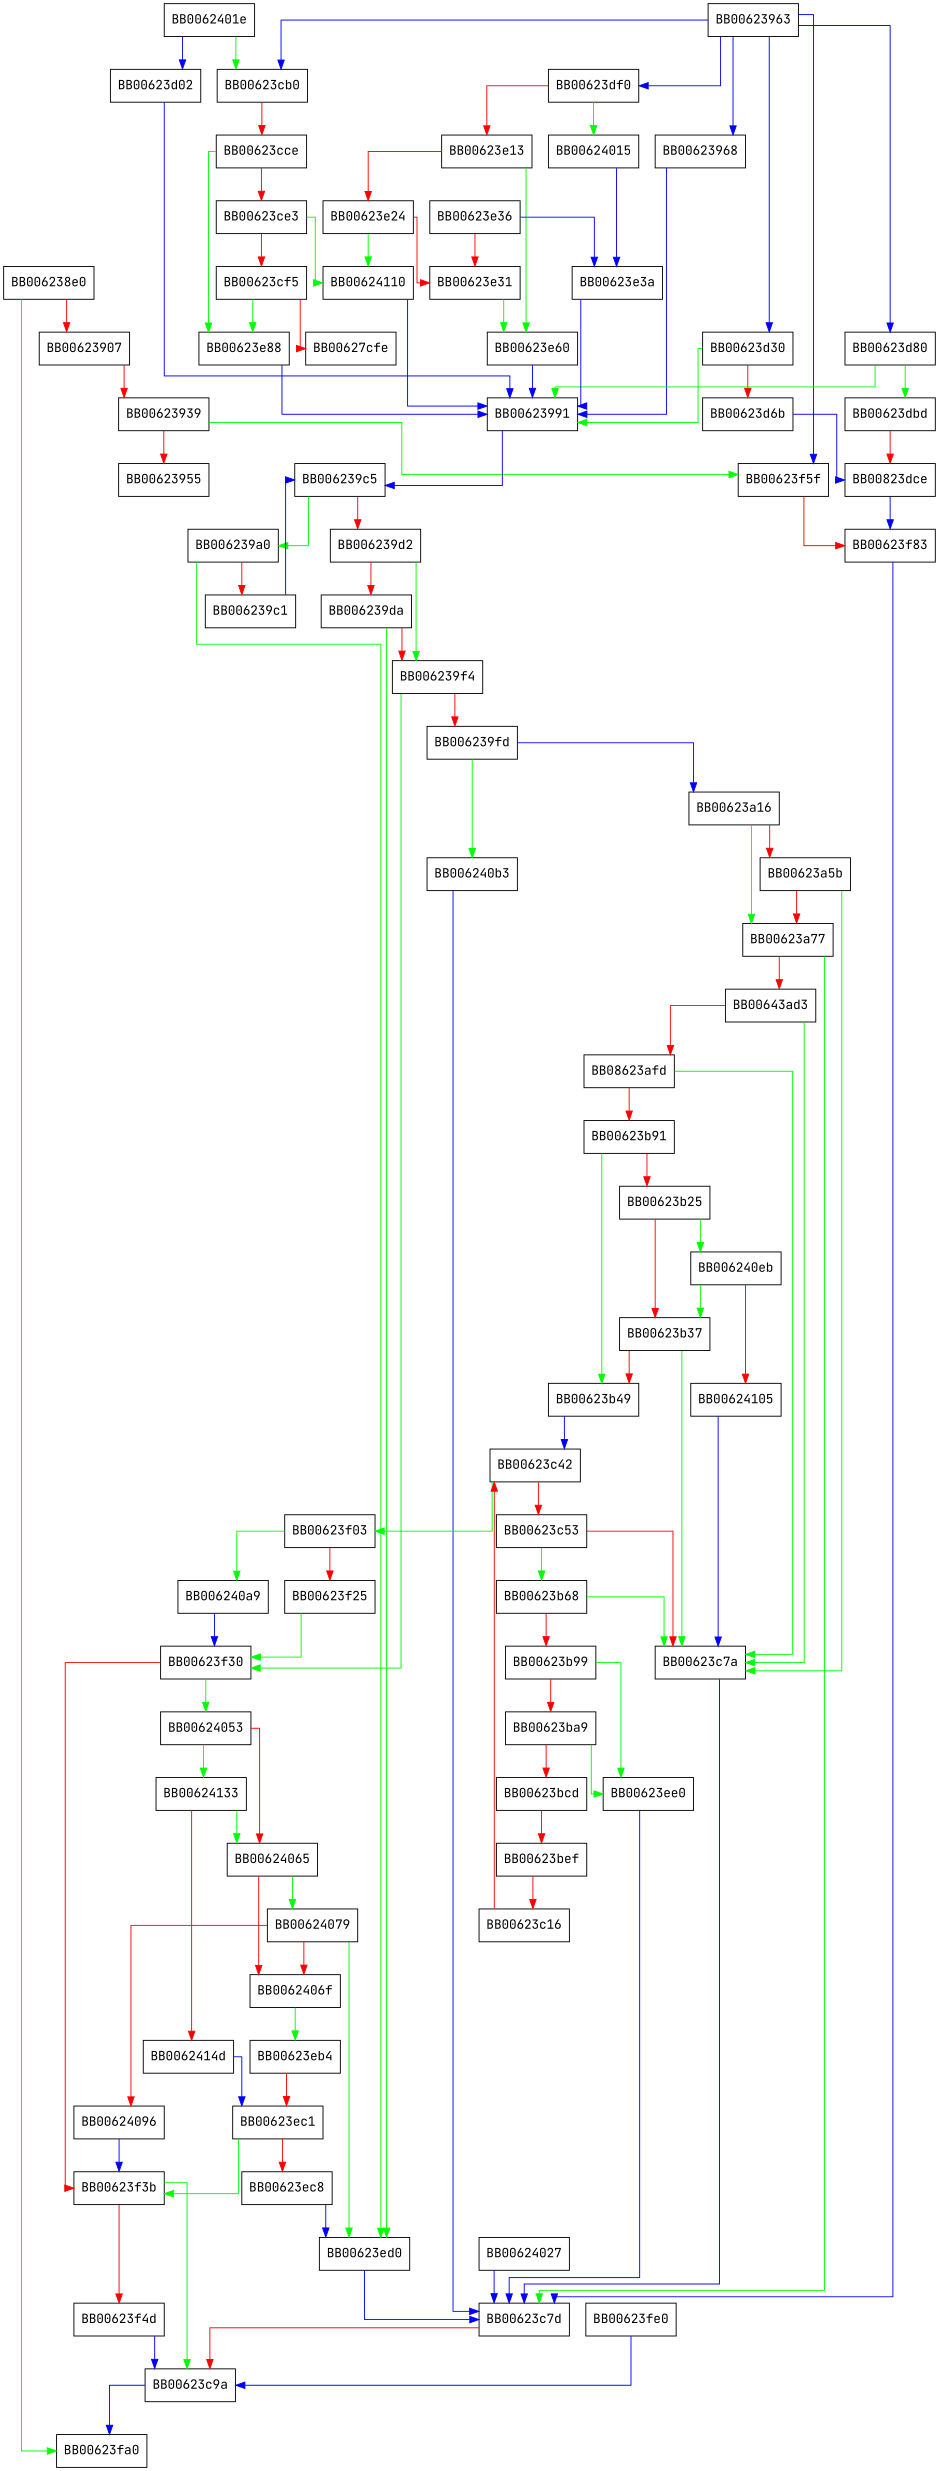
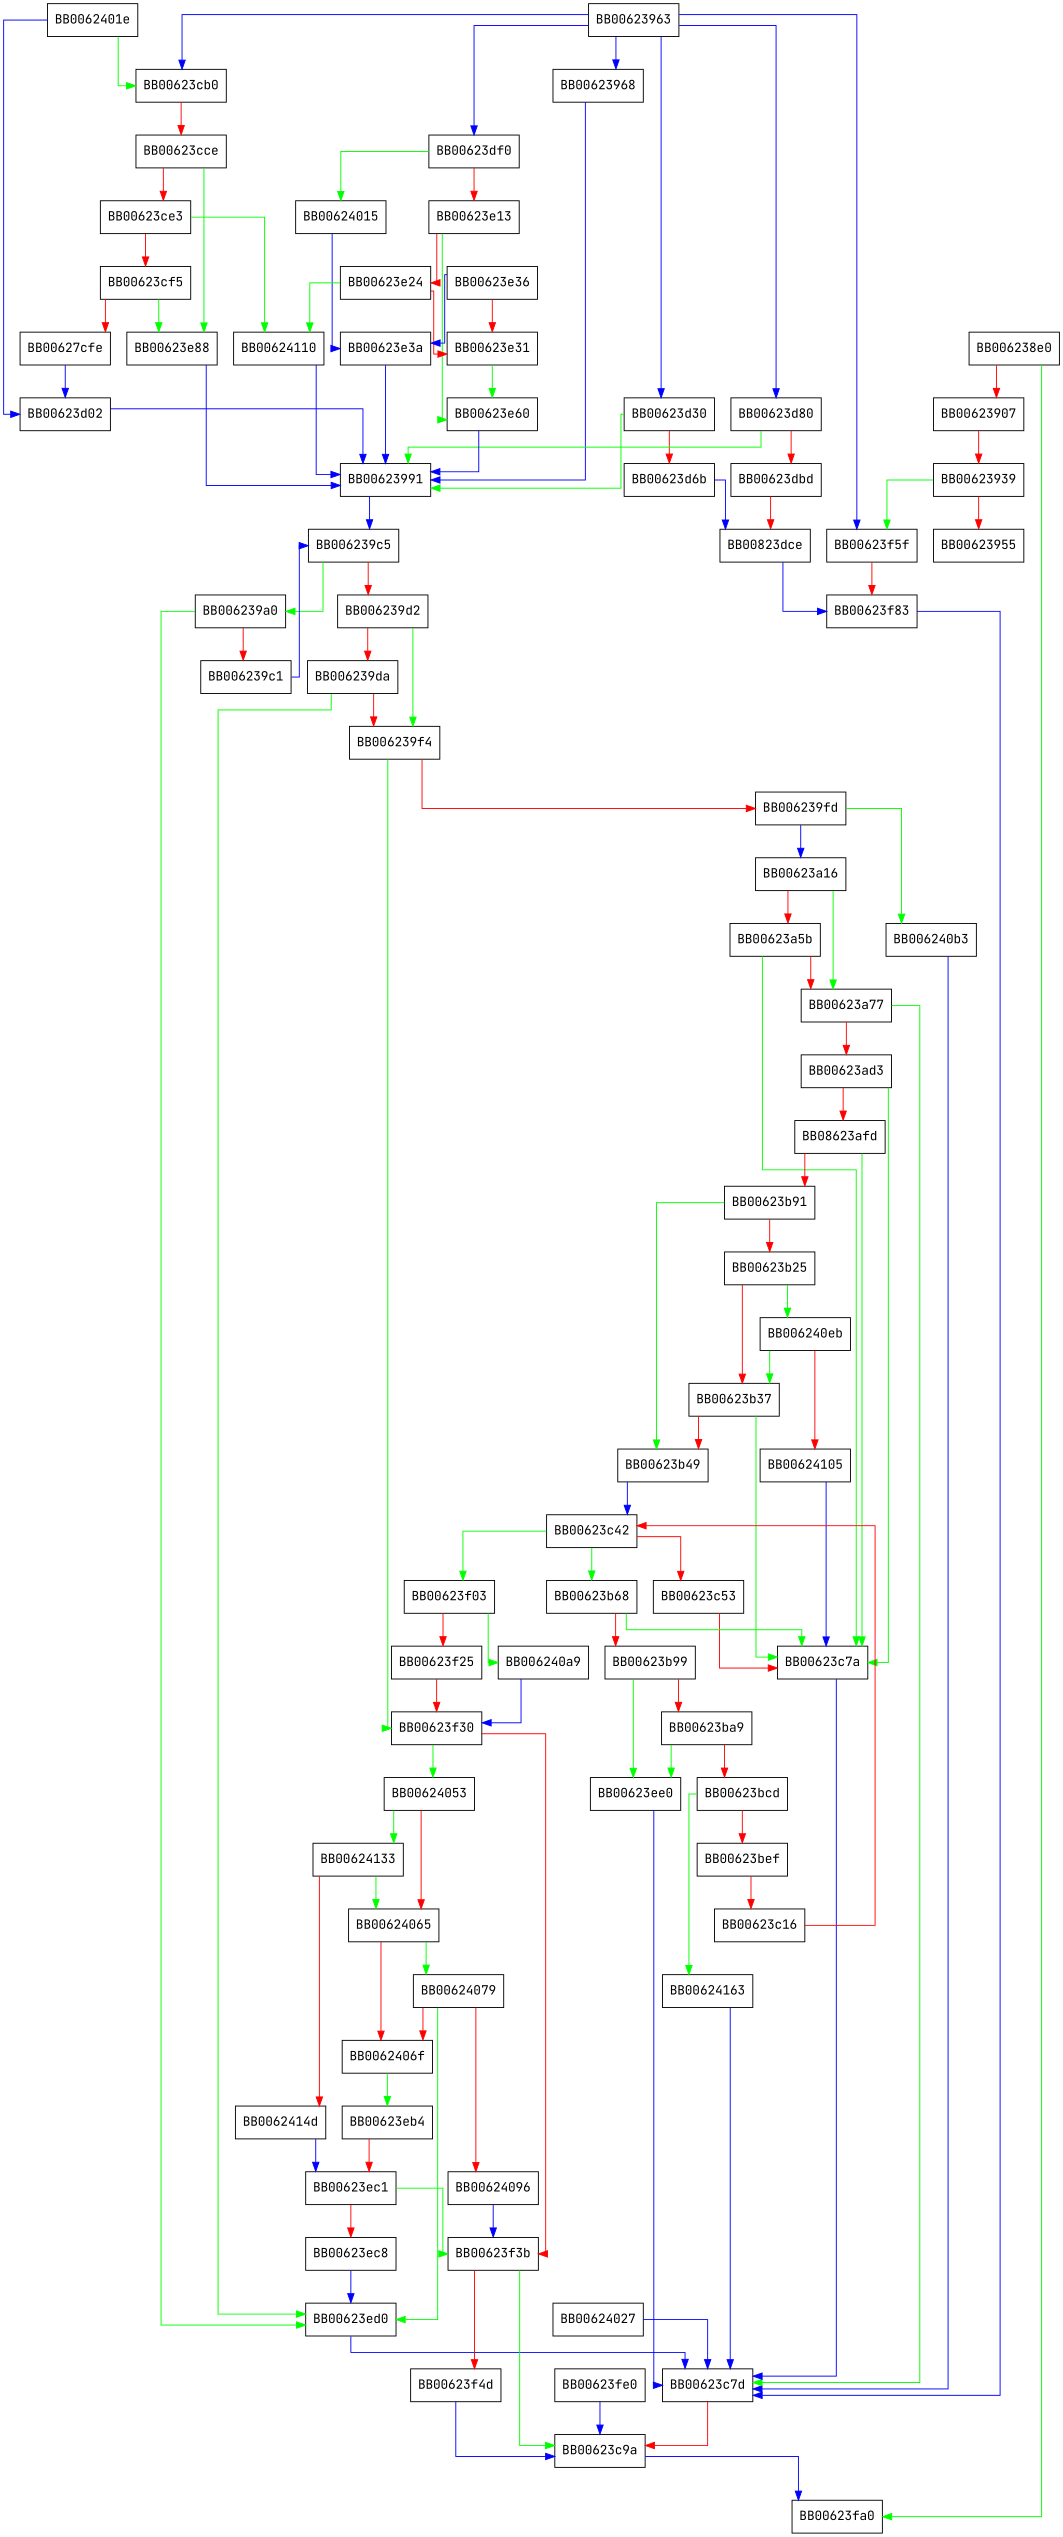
none -> (65, 377)
(905, 377) -> (791, 442)
(771, 1006) -> (846, 1071)
(542, 1559) -> (592, 1559)
(301, 1656) -> (437, 1691)
none -> (708, 1991)
